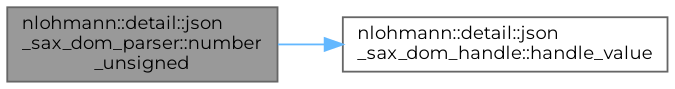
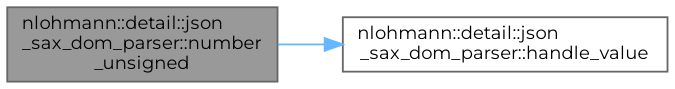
(505, 44) -> (505, 44)
